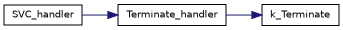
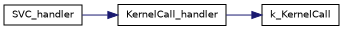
(172, 15) -> (172, 15)
(300, 15) -> (300, 15)
